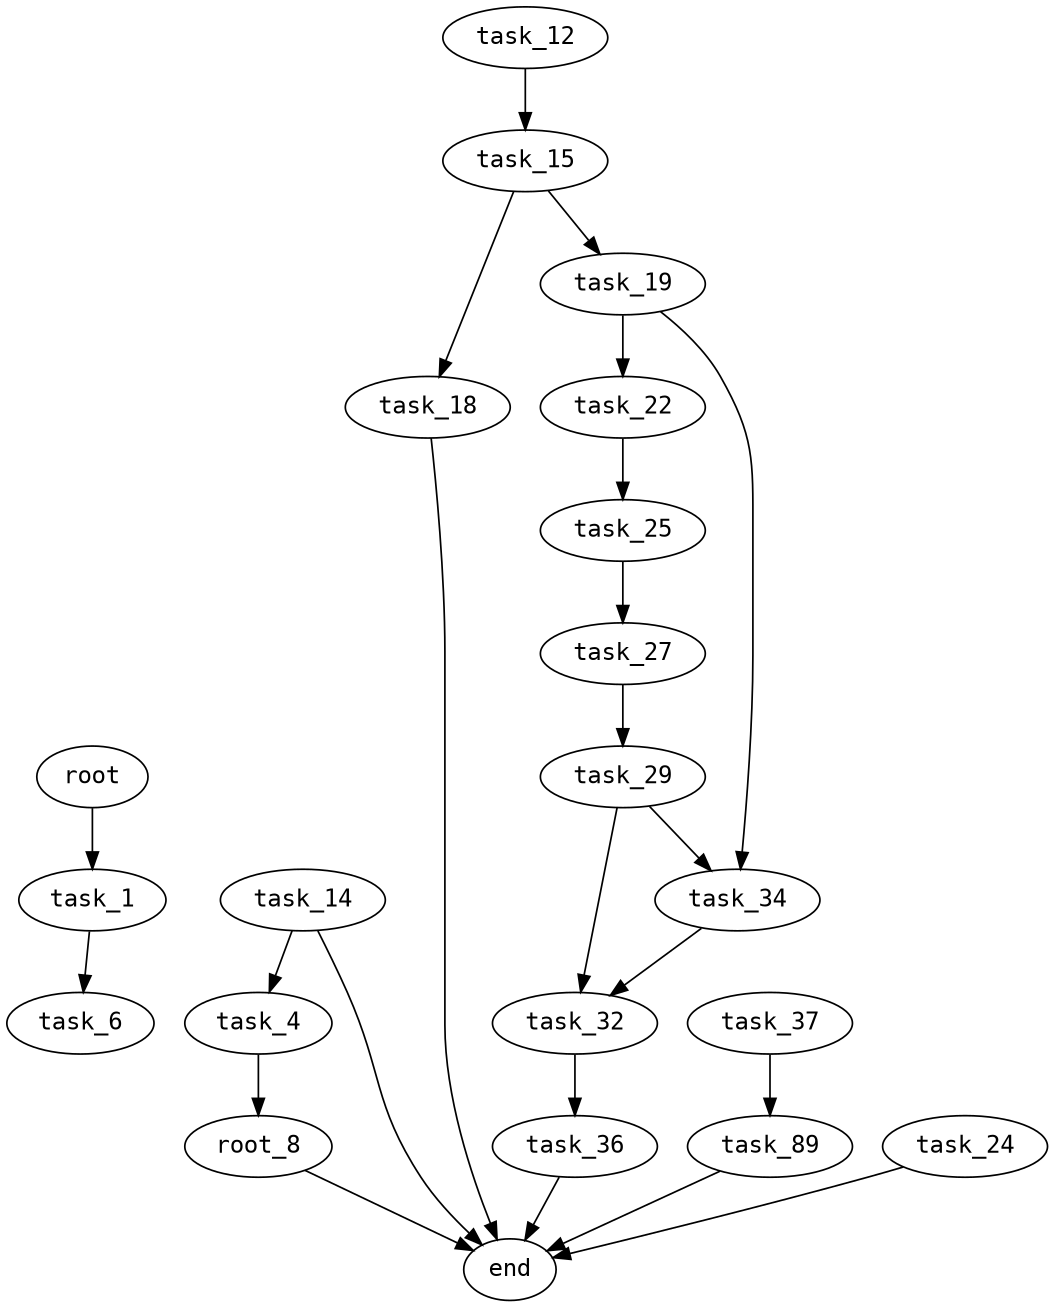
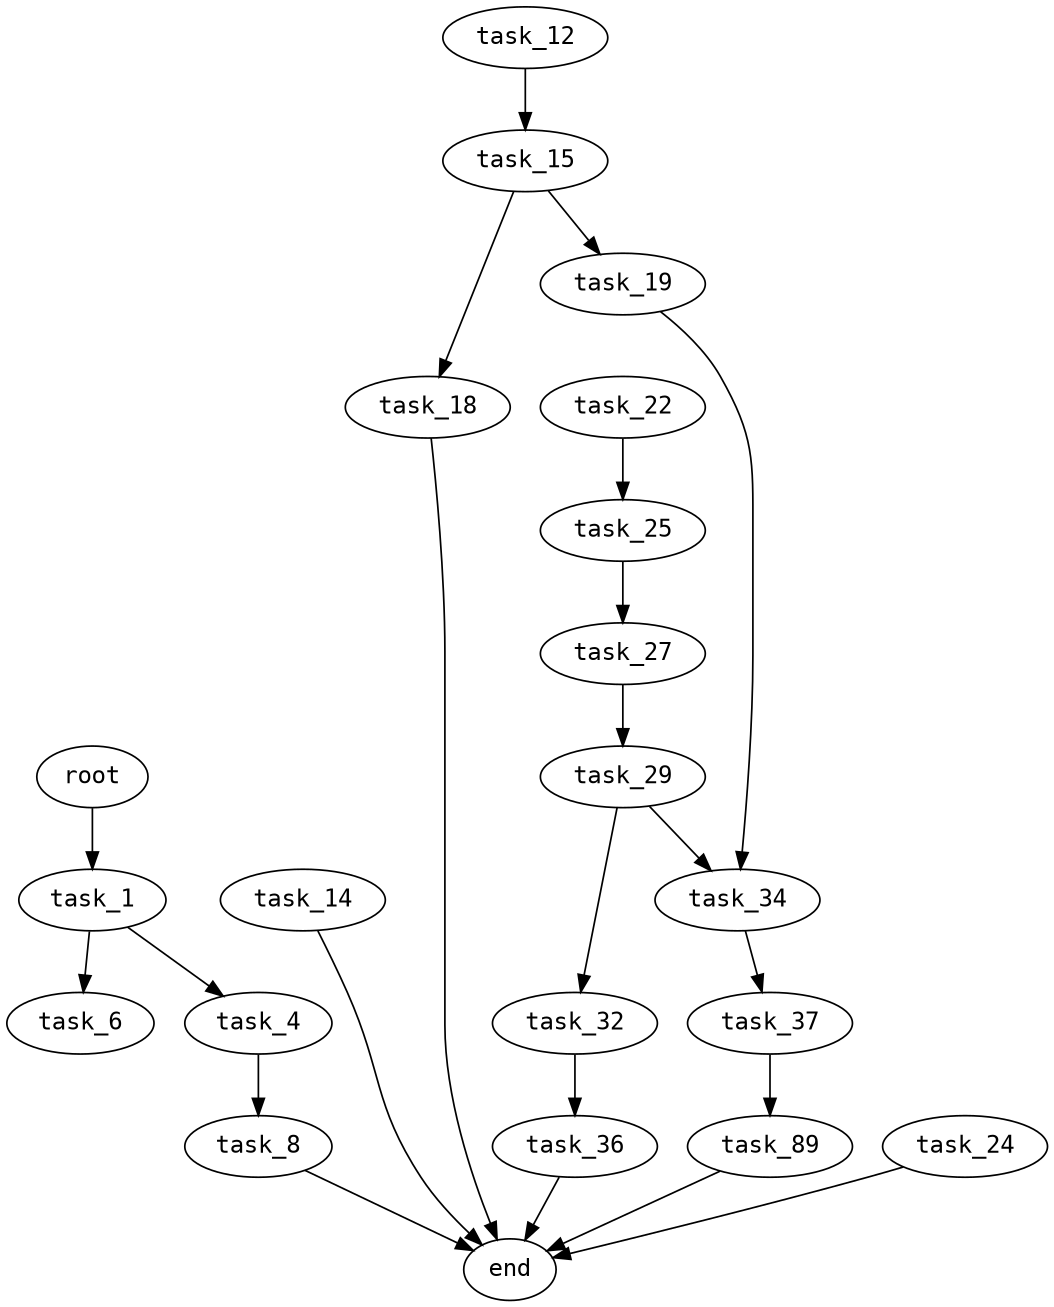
(623, 337) -> none
(284, 953) -> (168, 957)
(663, 957) -> (751, 953)
(258, 1146) -> (258, 1146)
